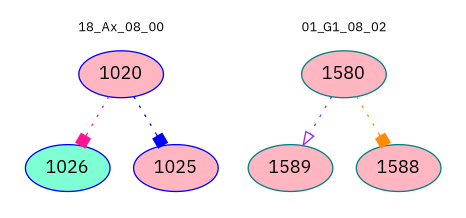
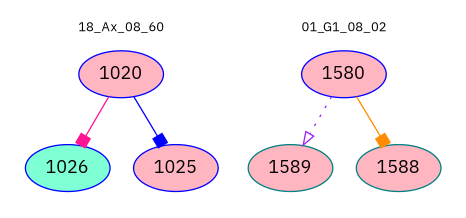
(122, 28) -> (122, 28)
(344, 74) -> (344, 74)
(98, 115) -> (98, 115)
(145, 115) -> (145, 115)
(368, 115) -> (368, 115)
